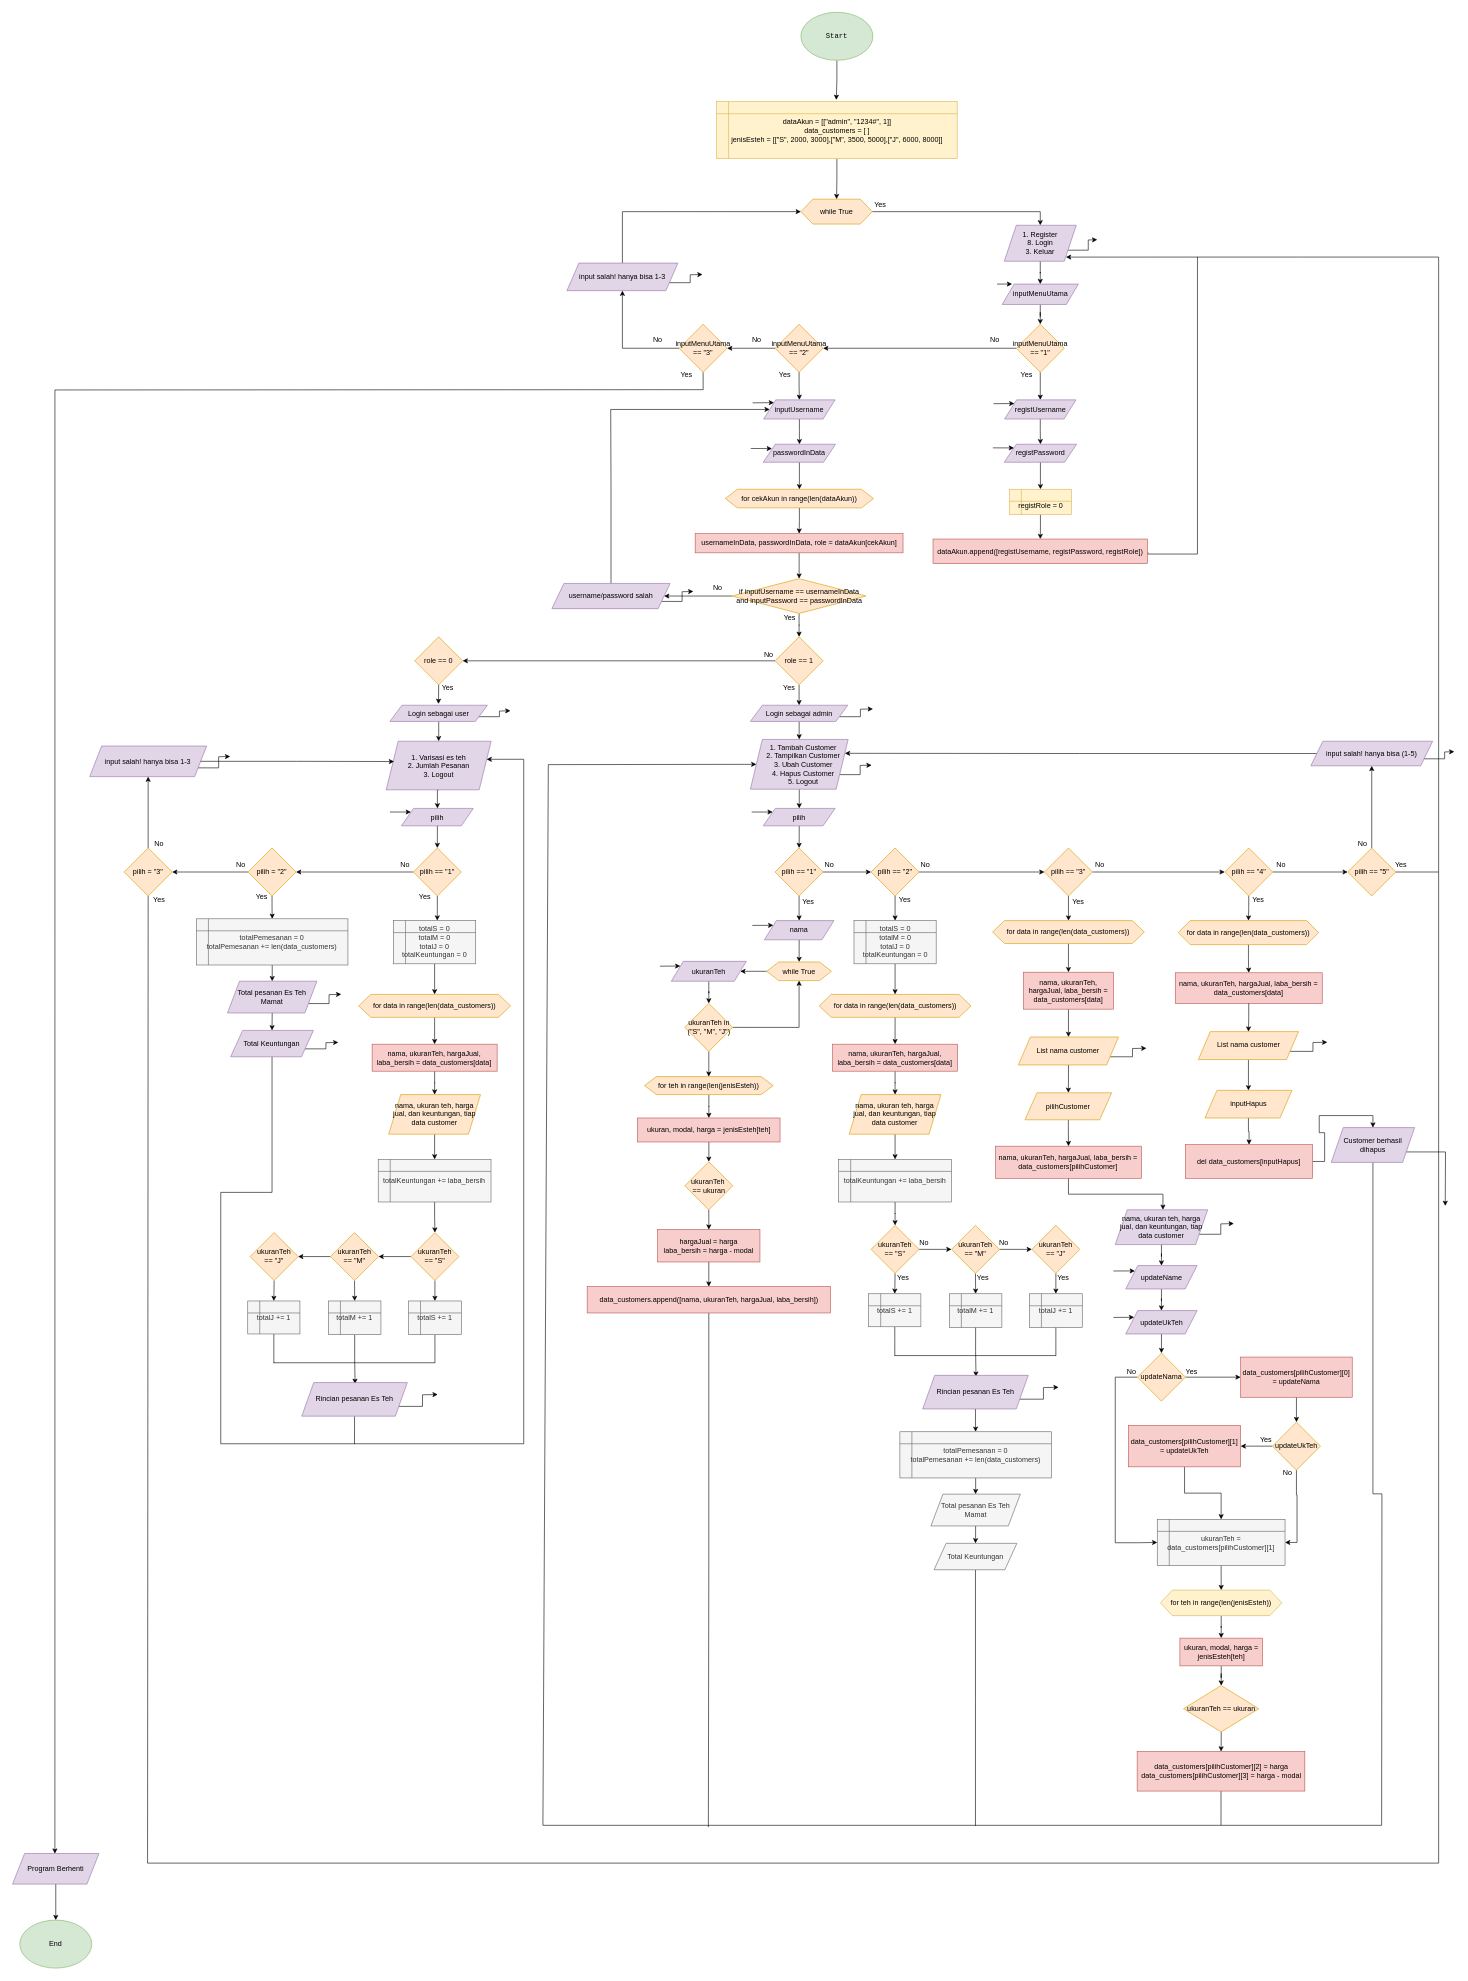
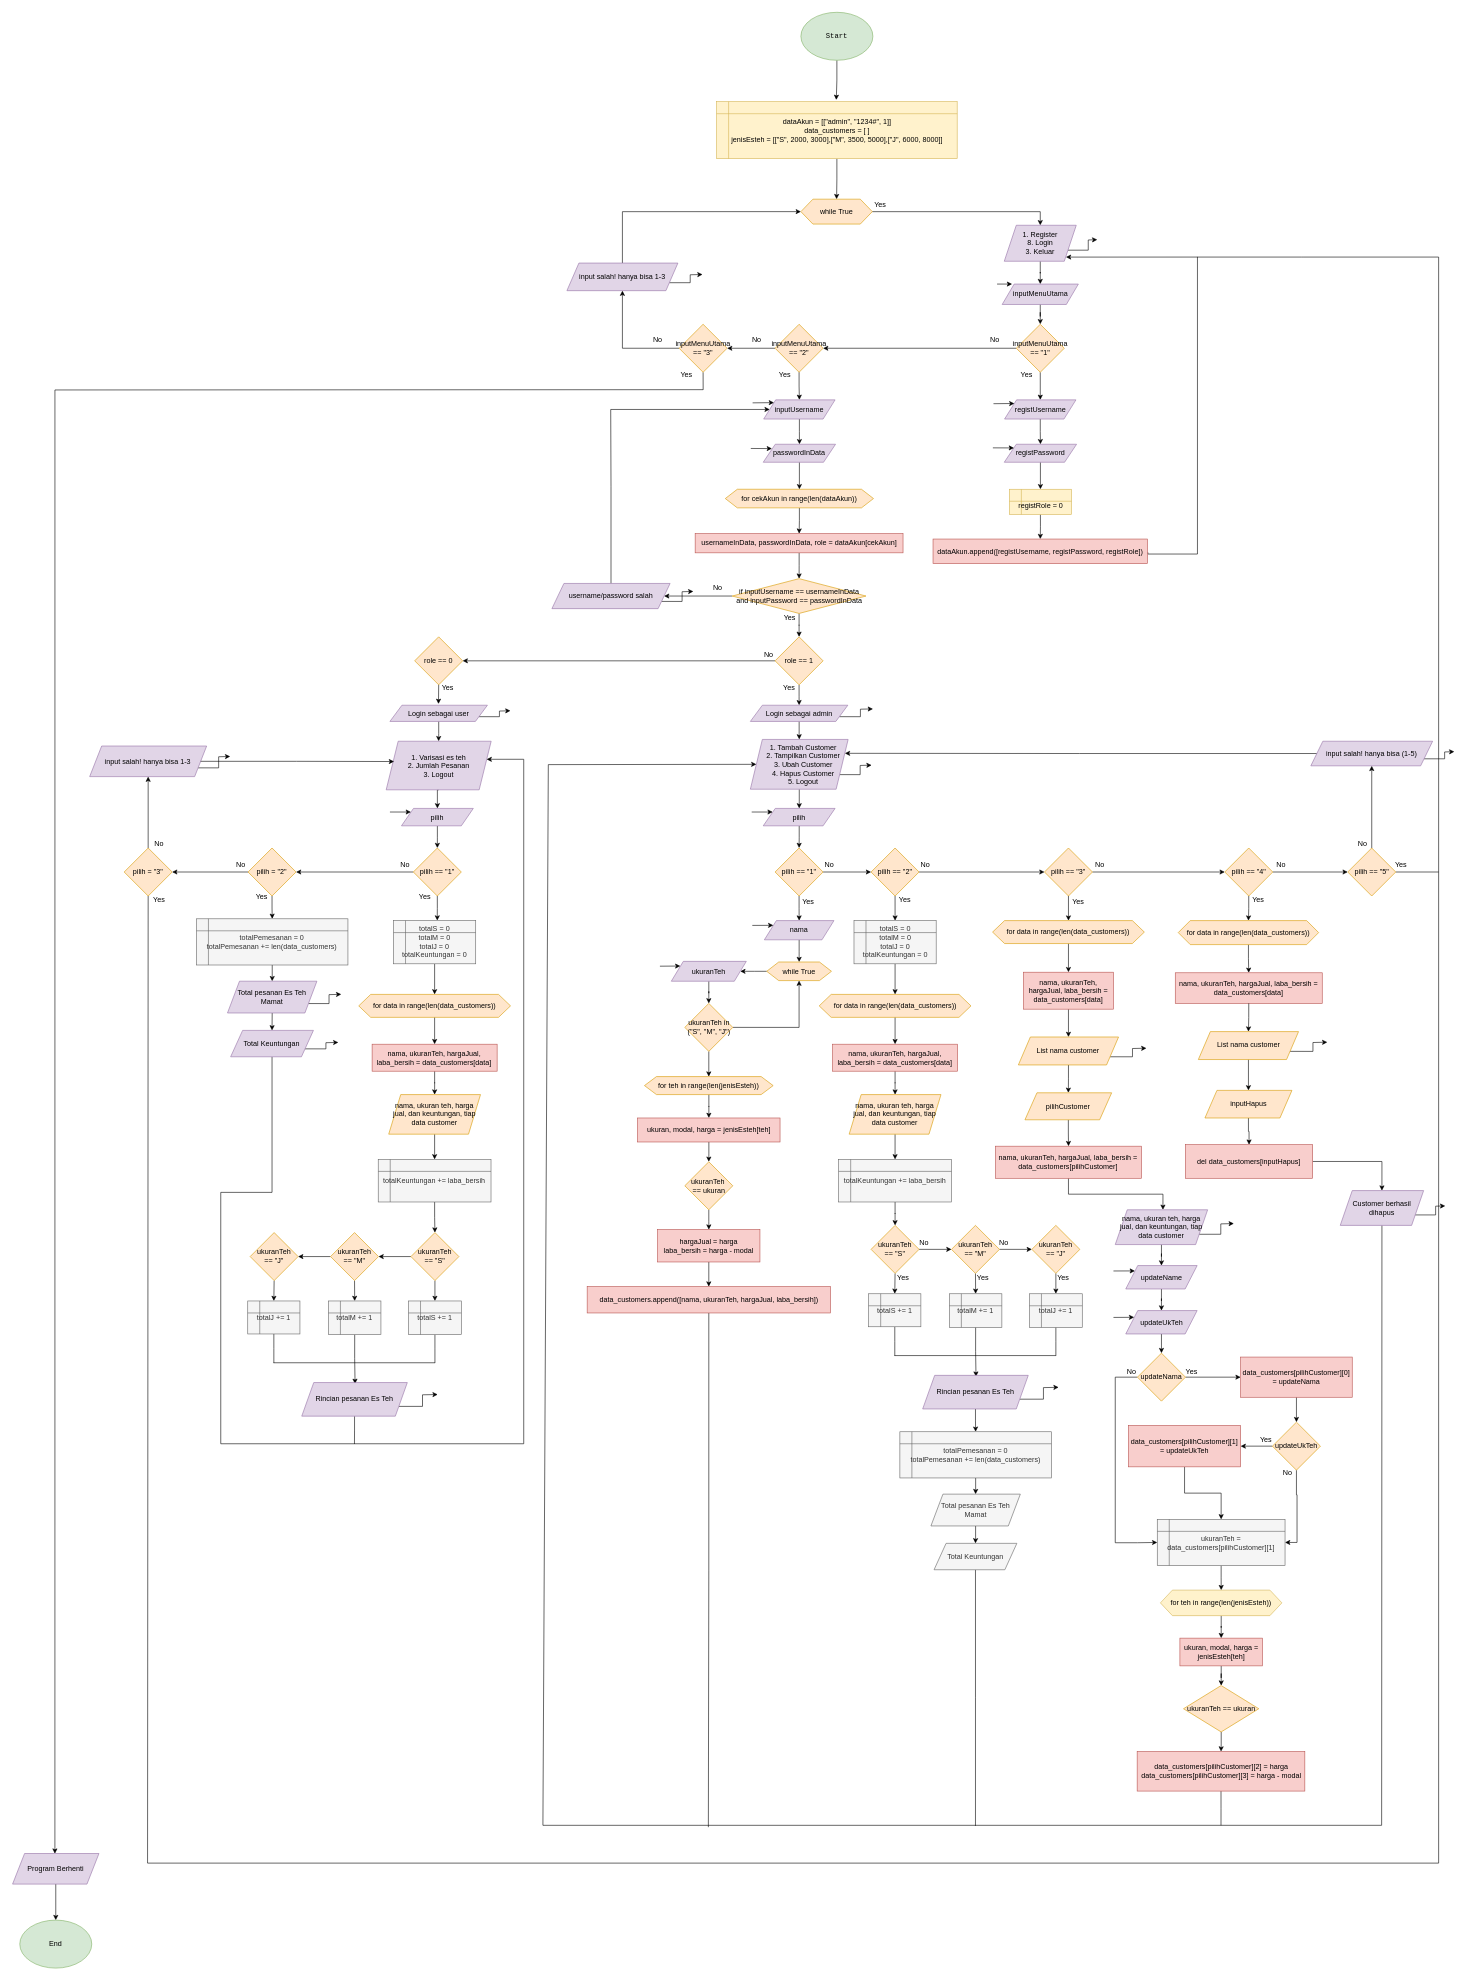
(1373, 1145) -> (1382, 1208)
